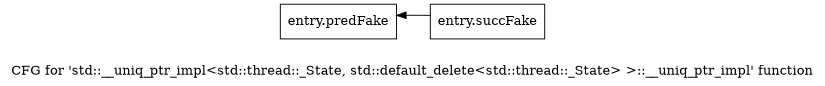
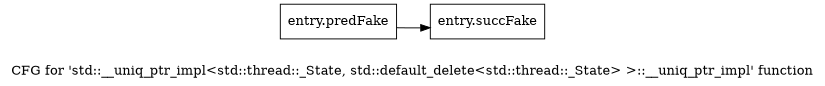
(418, 15) -> (409, 28)
